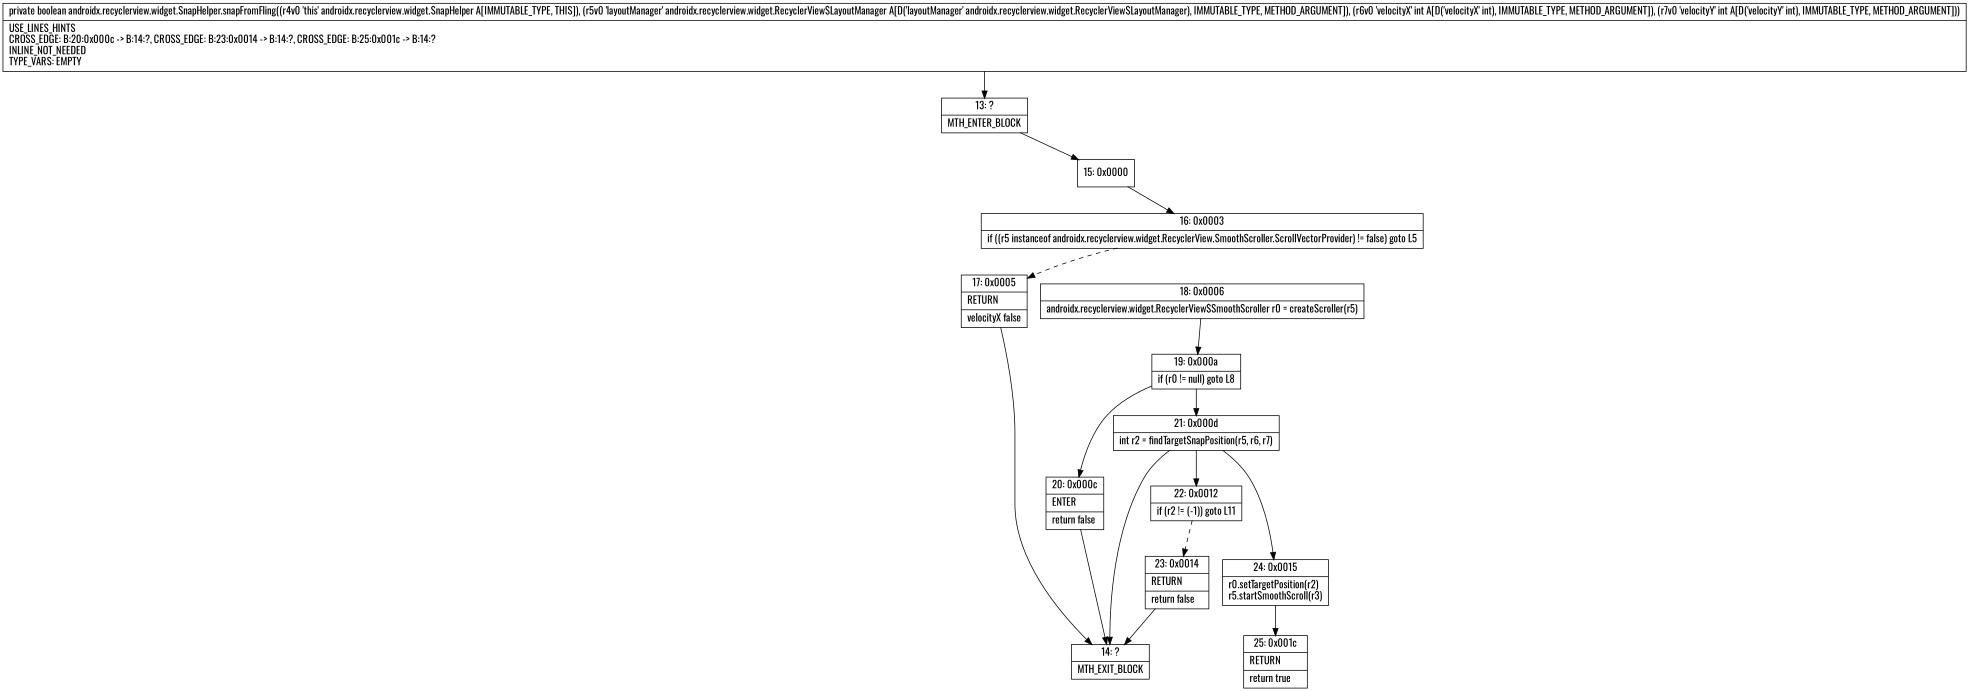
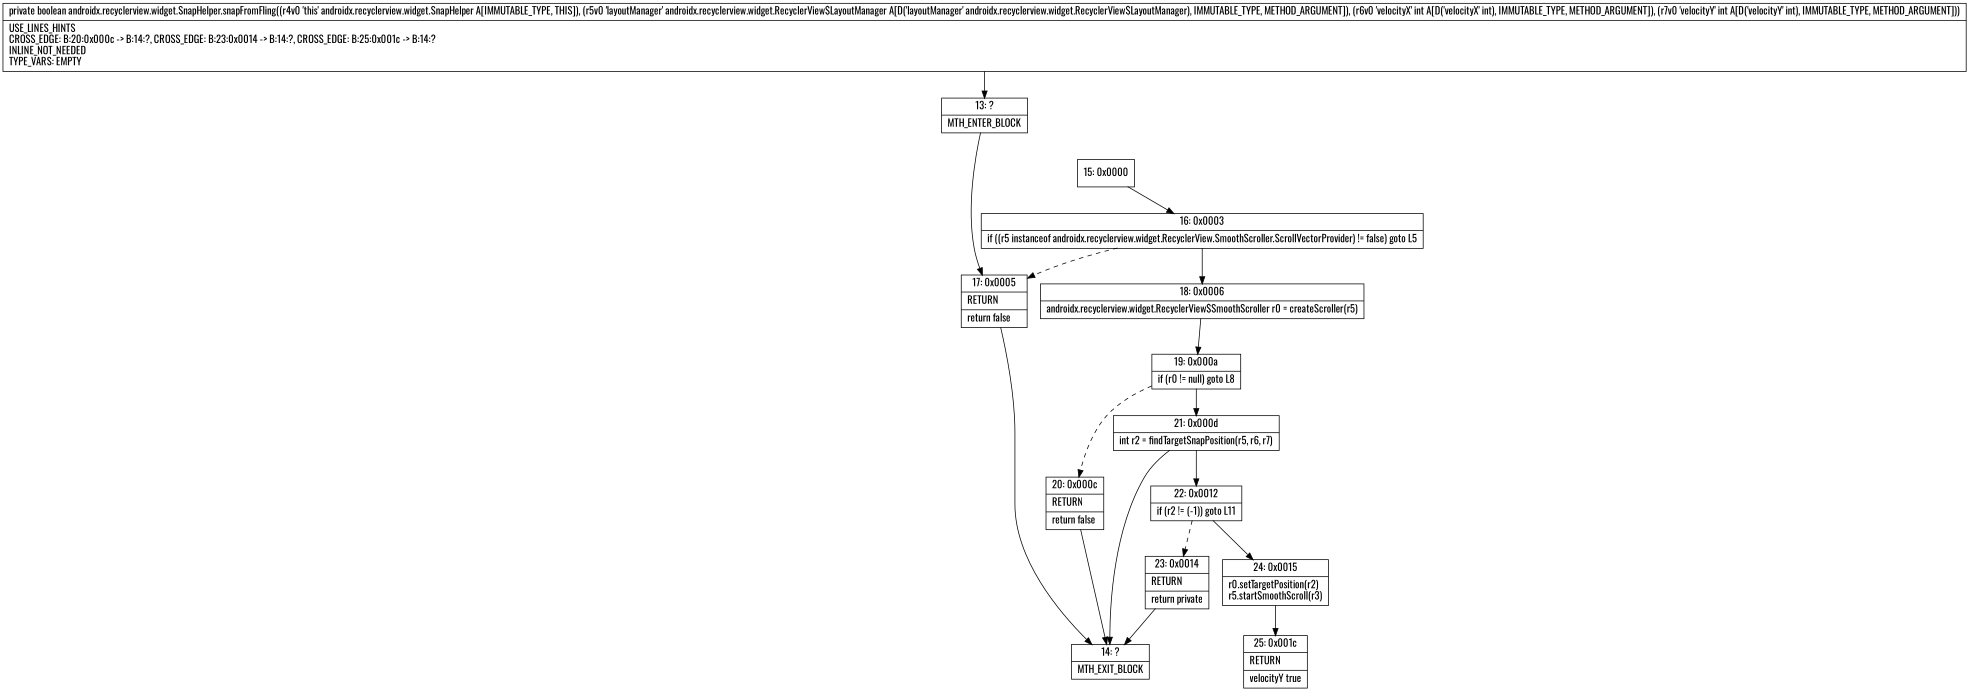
(1046, 145) -> (971, 201)
none -> (1202, 262)
(994, 318) -> (989, 318)
(1105, 418) -> (1105, 418)
(1258, 496) -> (1230, 537)
(1065, 503) -> (1068, 503)
(1173, 600) -> (1177, 600)
(1270, 679) -> (1275, 679)
